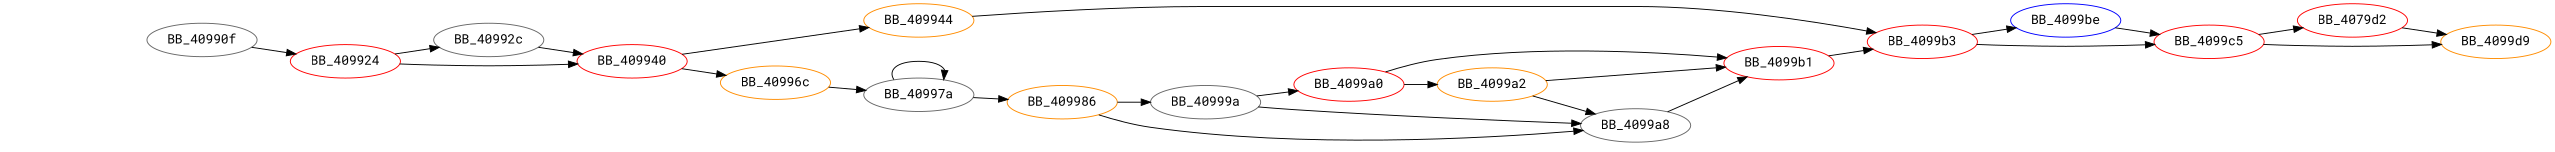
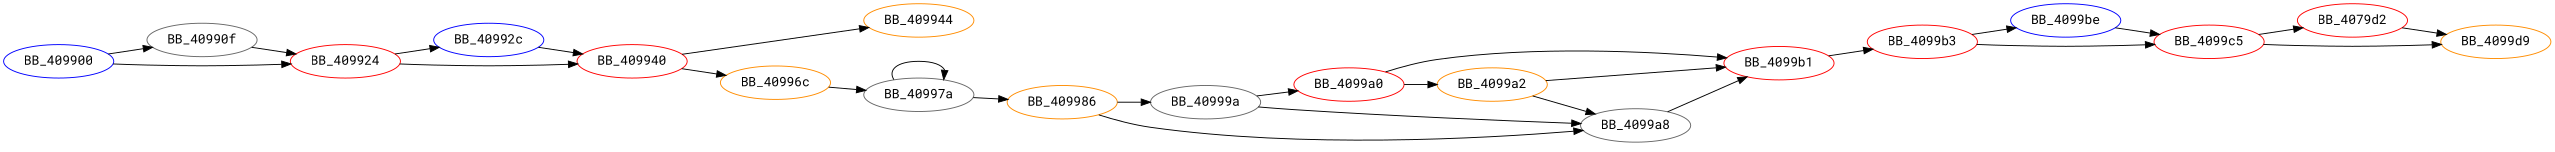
(1420, 7) -> none
(489, 40) -> (489, 40)
none -> (59, 61)
